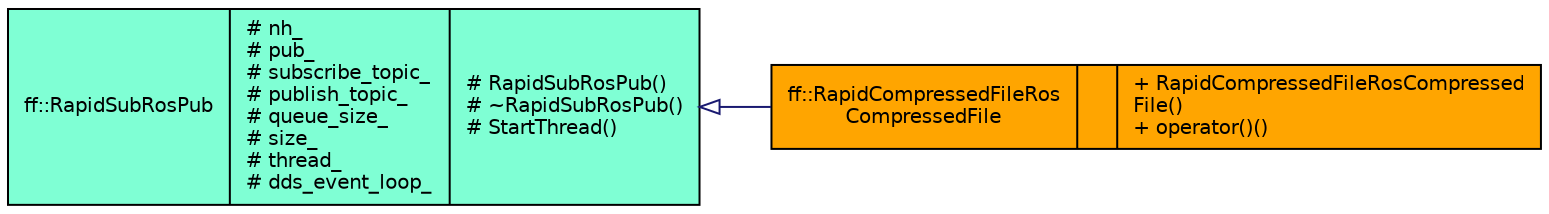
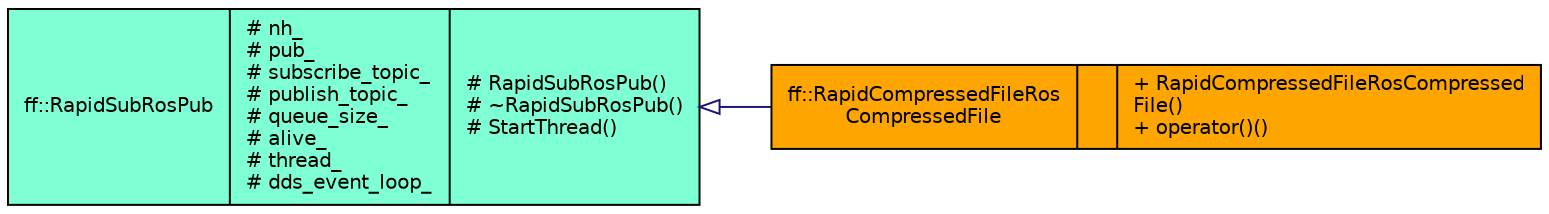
(283, 139) -> (287, 139)
